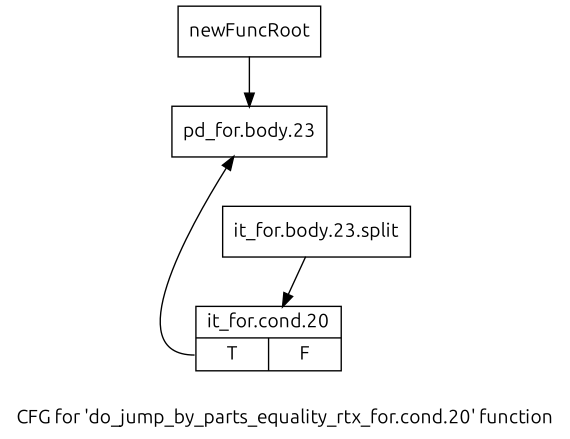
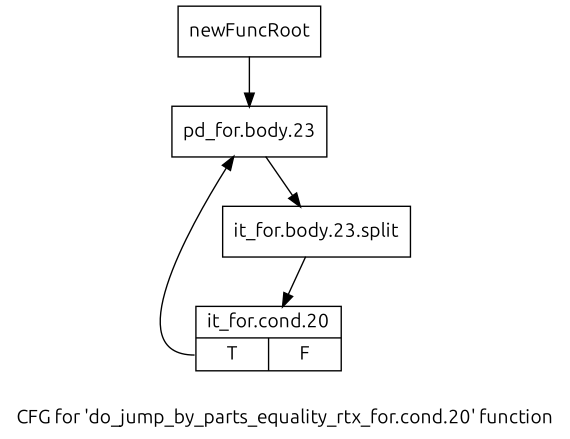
none -> (279, 176)
